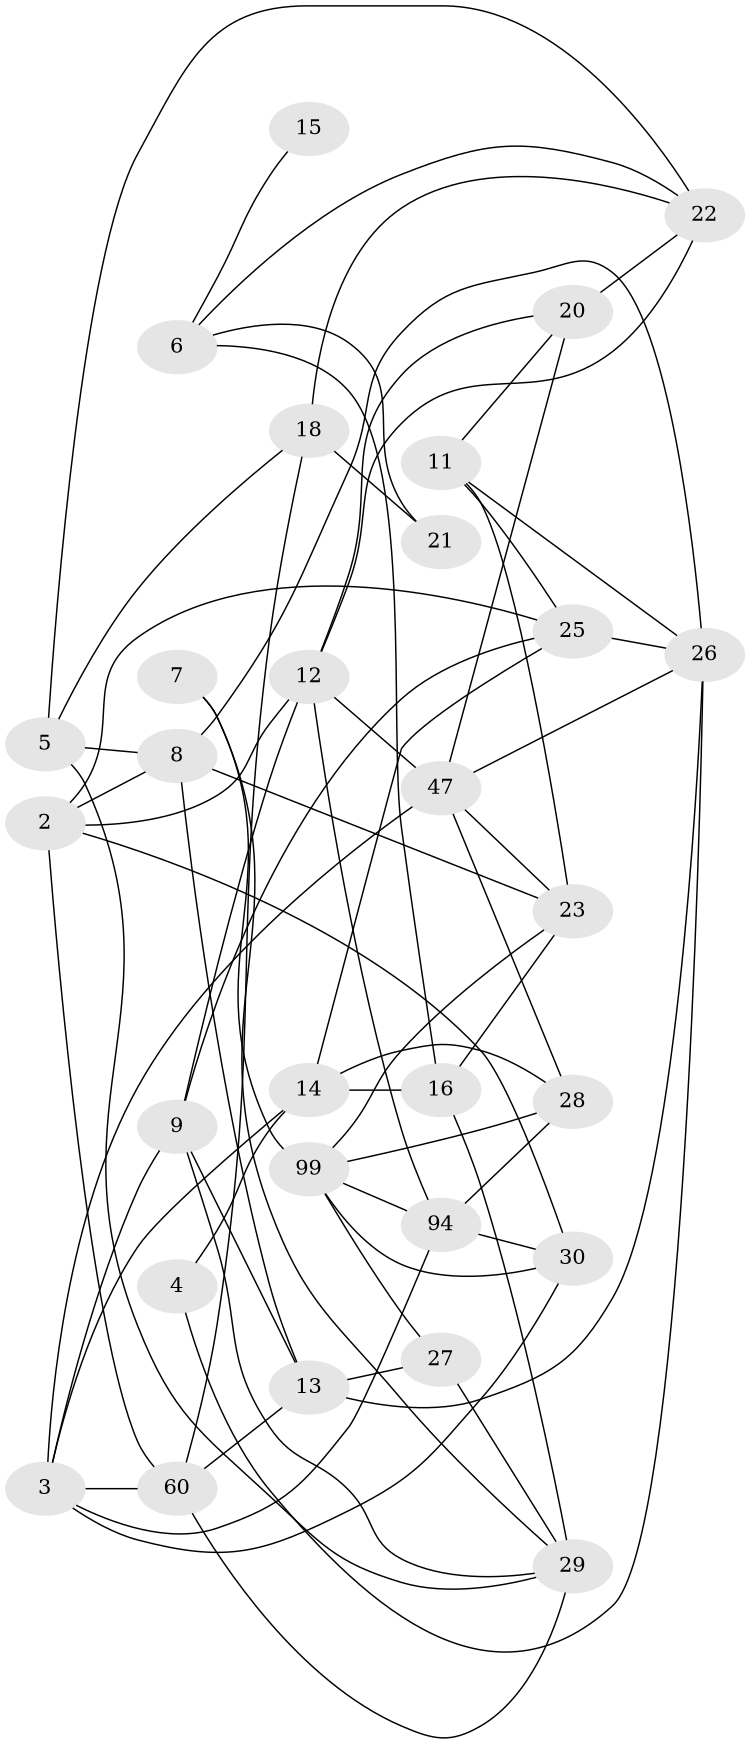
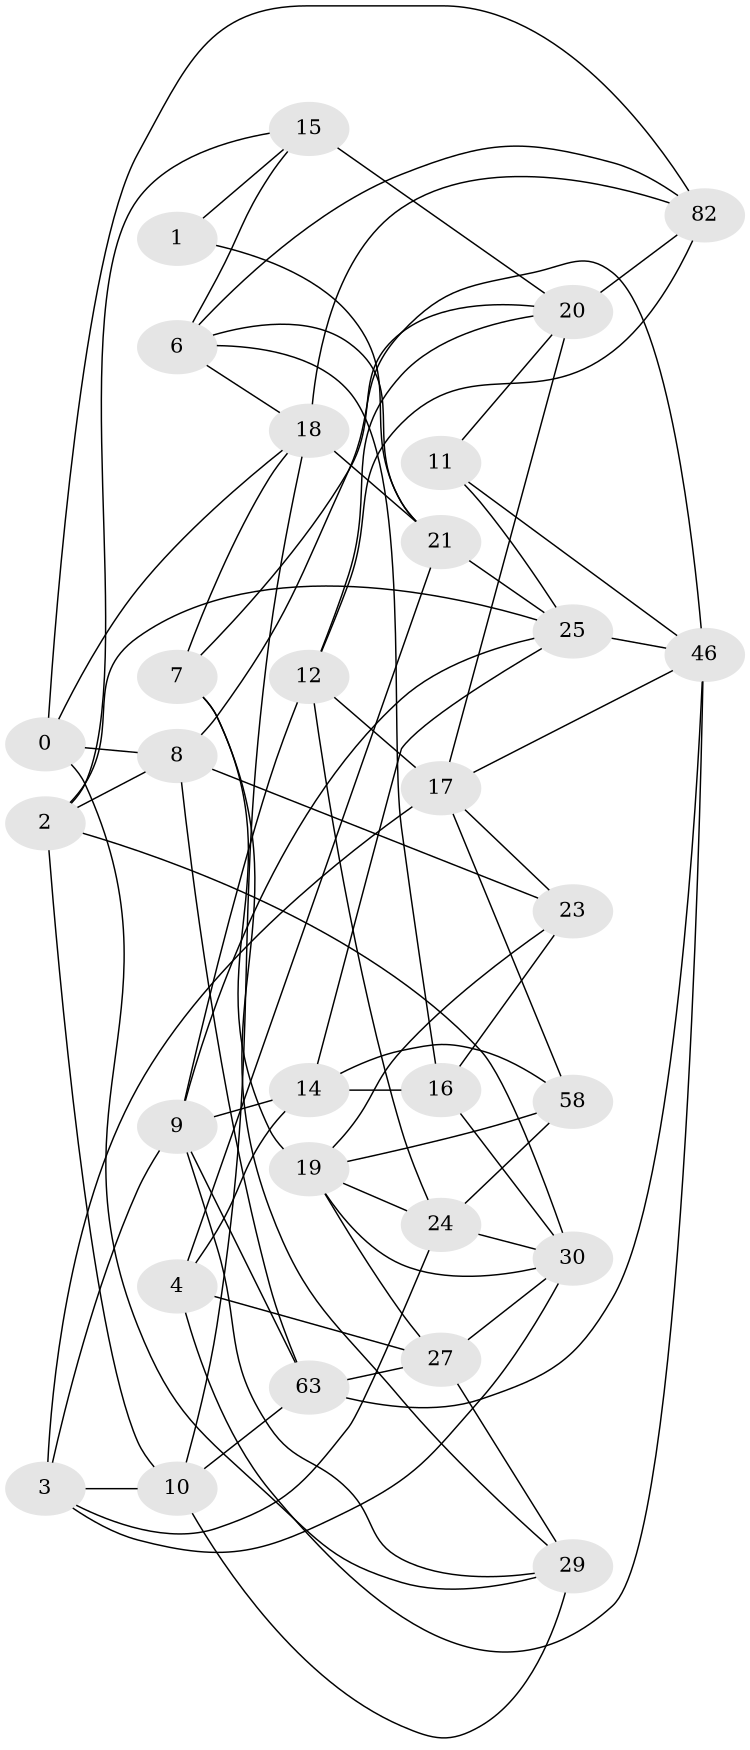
(705, 215) -> (705, 215)
none -> (441, 221)
none -> (177, 239)
none -> (243, 389)
none -> (312, 525)
none -> (231, 549)
none -> (507, 587)
(705, 655) -> (705, 655)
(531, 680) -> none
(45, 744) -> (45, 744)
(441, 788) -> (441, 788)
(210, 799) -> (102, 426)
none -> (309, 914)
(573, 1102) -> (573, 1102)
(309, 1169) -> (309, 1169)
(441, 1225) -> (441, 1225)
(129, 1261) -> (243, 1108)
none -> (507, 1309)
none -> (309, 1323)
(519, 1325) -> (509, 1177)
(309, 1388) -> (309, 1388)
(177, 1489) -> (177, 1489)
